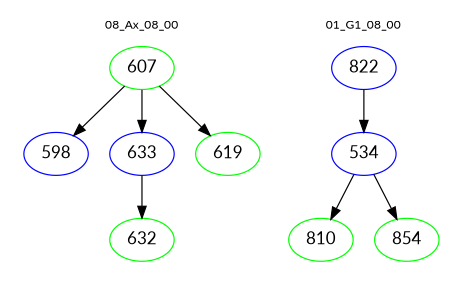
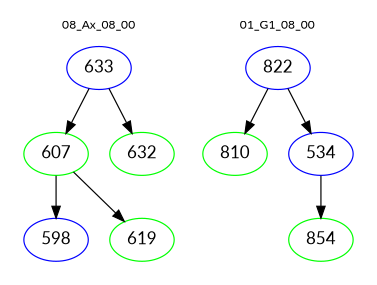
(142, 105) -> (80, 106)
(345, 192) -> (259, 106)
